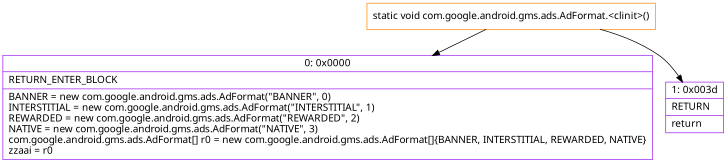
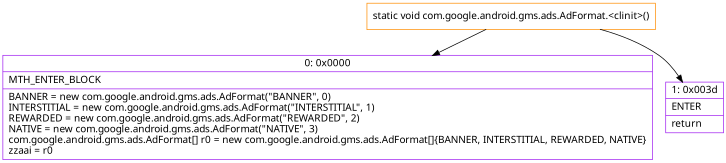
(64, 80) -> (55, 80)
(691, 107) -> (687, 107)
